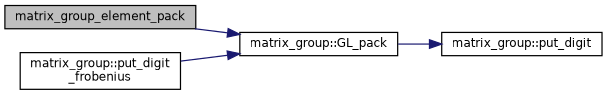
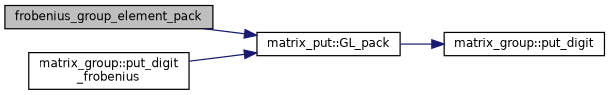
(100, 17) -> (109, 17)
(319, 44) -> (329, 44)
